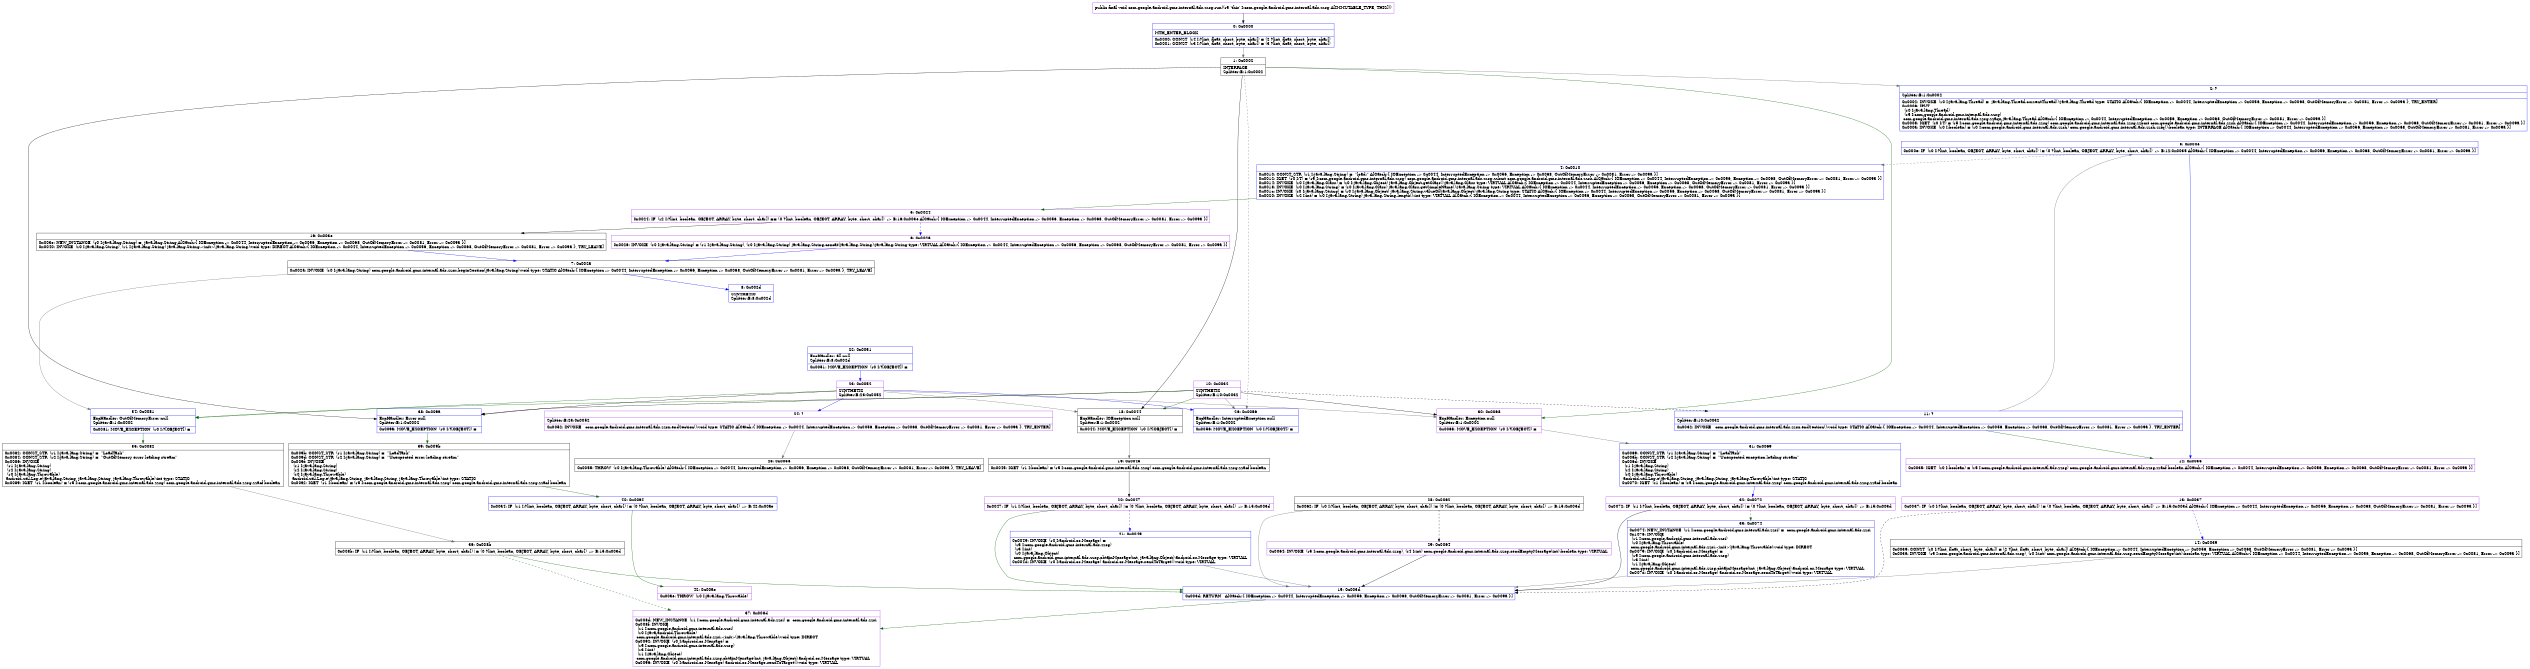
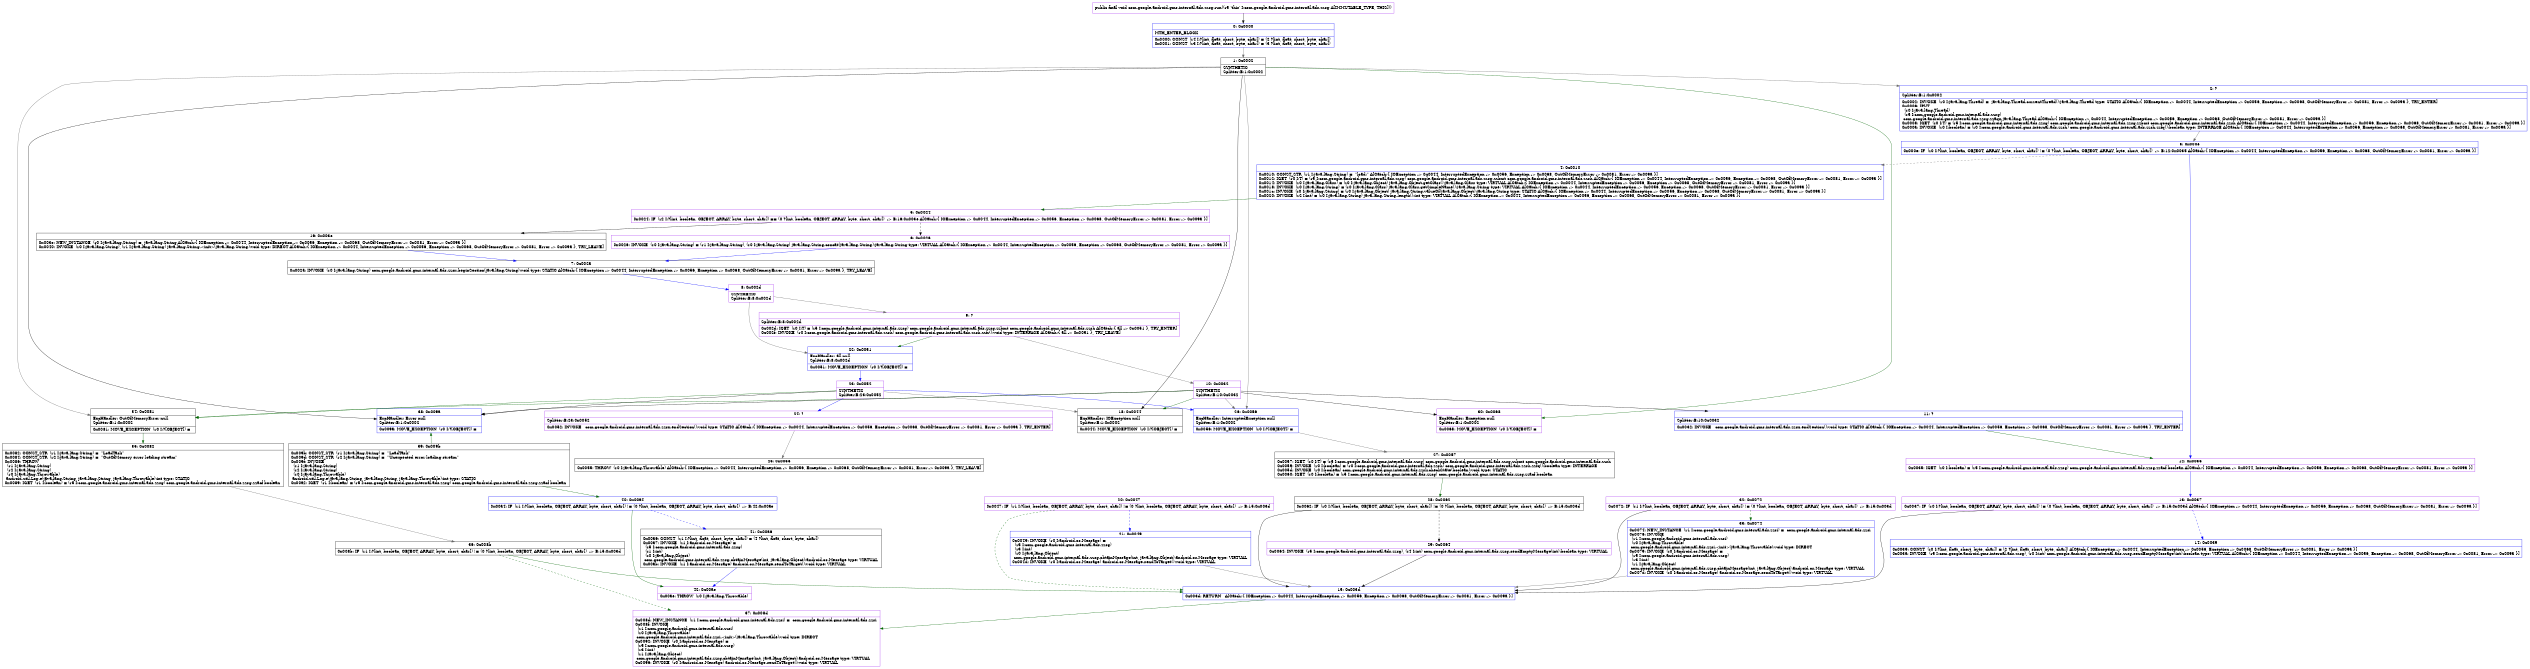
(1235, 68) -> (1236, 68)
(921, 228) -> (921, 228)
(1249, 241) -> (1249, 241)
(2054, 276) -> (2197, 135)
(109, 293) -> (446, 73)
(751, 293) -> (751, 293)
none -> (969, 324)
none -> (763, 341)
(1473, 401) -> (1473, 401)
(1159, 402) -> none
(143, 421) -> (143, 421)
(427, 437) -> (431, 440)
(23, 462) -> (23, 462)
(1129, 465) -> none
none -> (1445, 465)
(1760, 465) -> none
none -> (2190, 483)
(1648, 535) -> (1648, 535)
(1259, 536) -> (1259, 536)
none -> (761, 548)
(2206, 548) -> (2206, 548)
(1821, 580) -> none
(1038, 582) -> (1038, 582)
(1781, 587) -> (1781, 587)
(666, 633) -> (663, 633)
